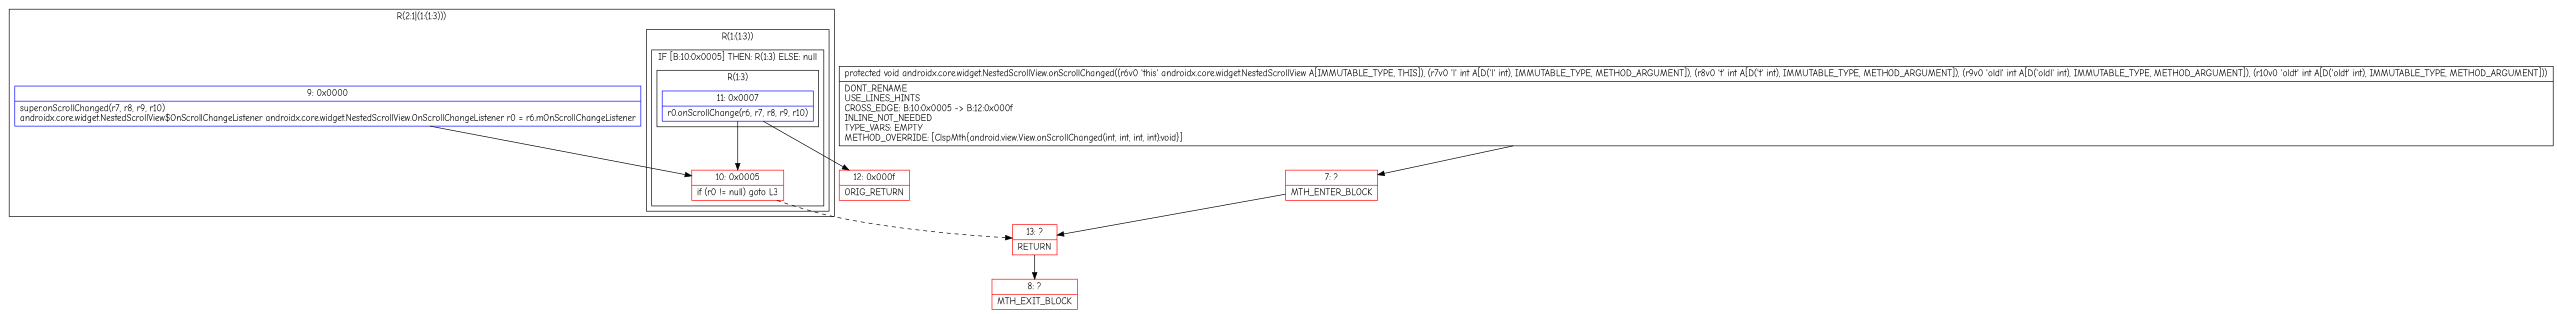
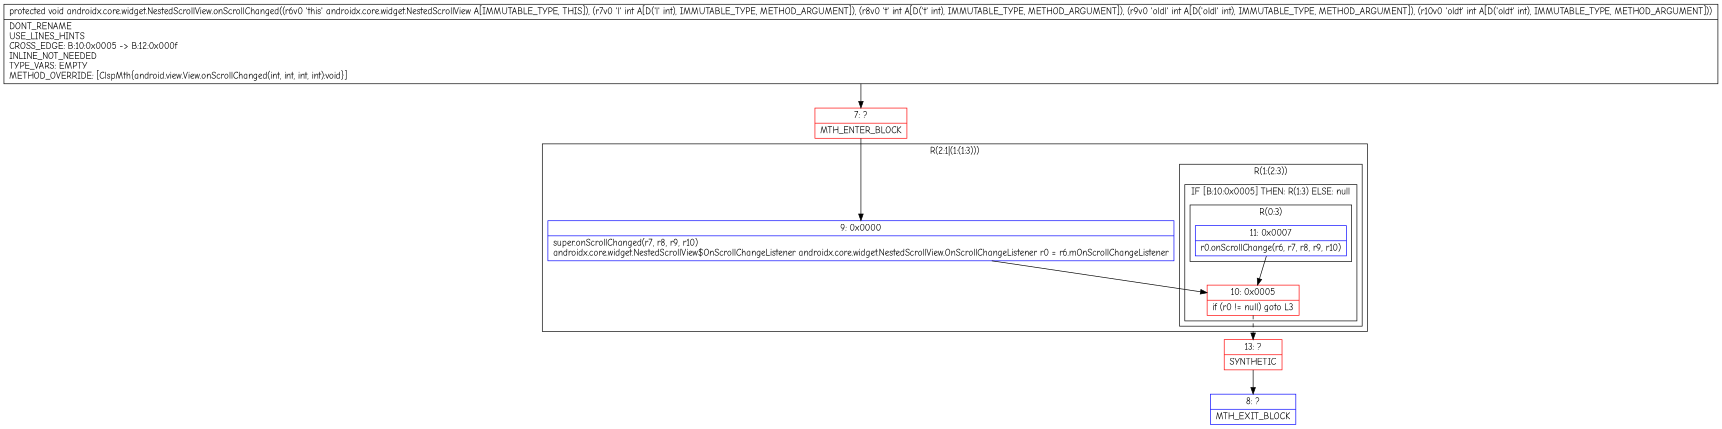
(738, 37) -> (1271, 172)
(738, 78) -> (1271, 213)
(874, 185) -> none
(1175, 214) -> (861, 176)
(1035, 247) -> (1253, 362)
(1035, 294) -> (1253, 409)
